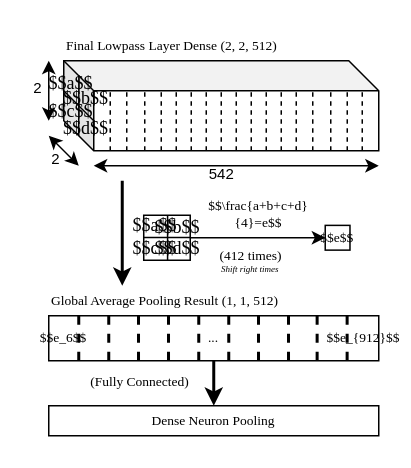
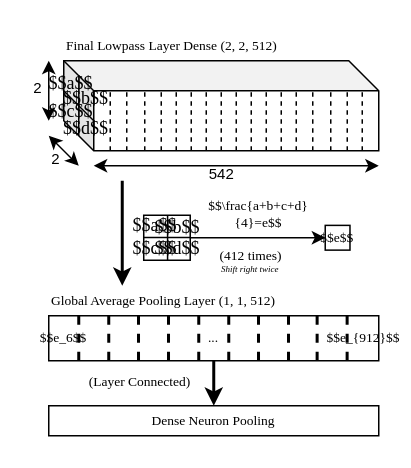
(251, 268) -> (251, 268)
(184, 301) -> (182, 301)
(140, 382) -> (140, 382)
